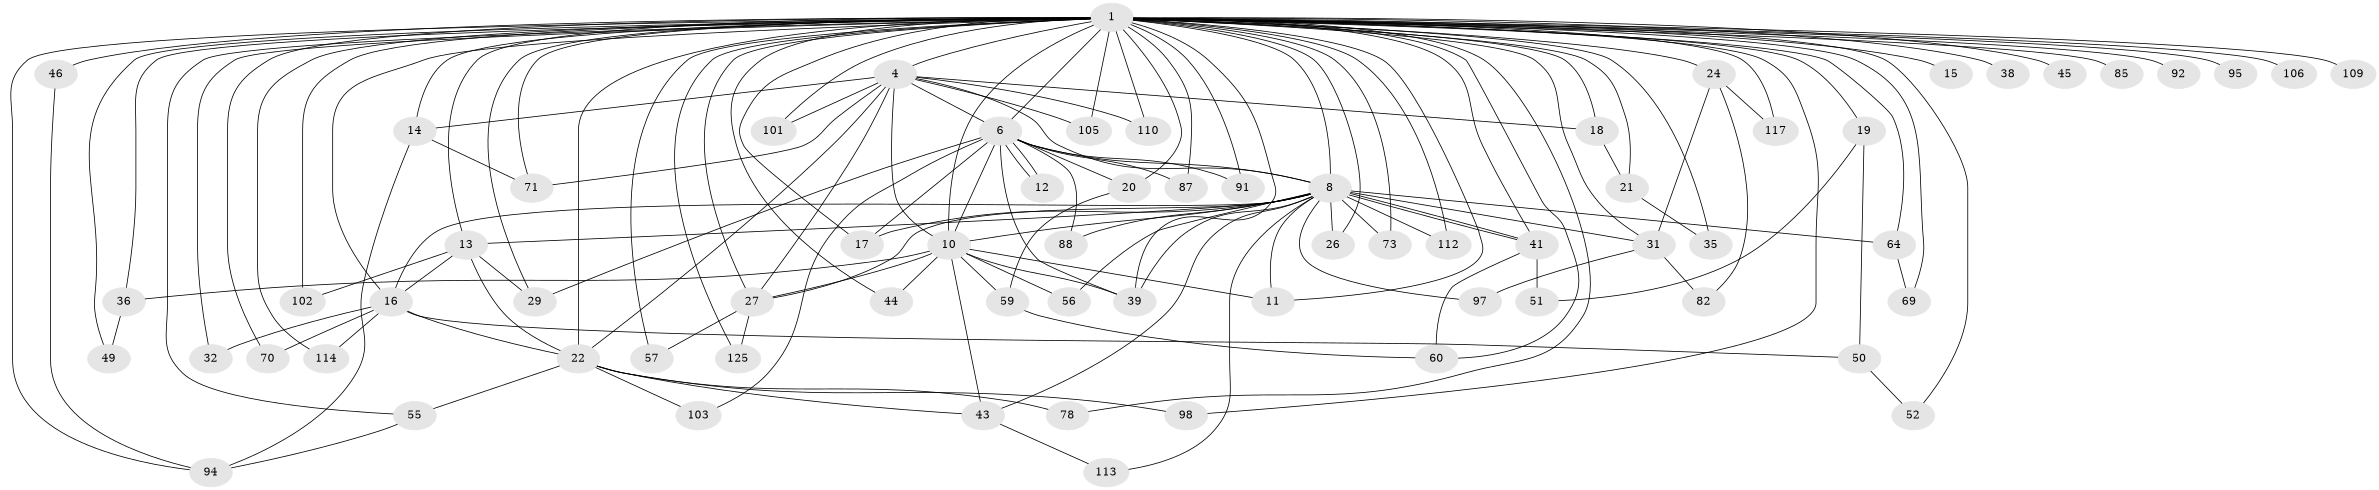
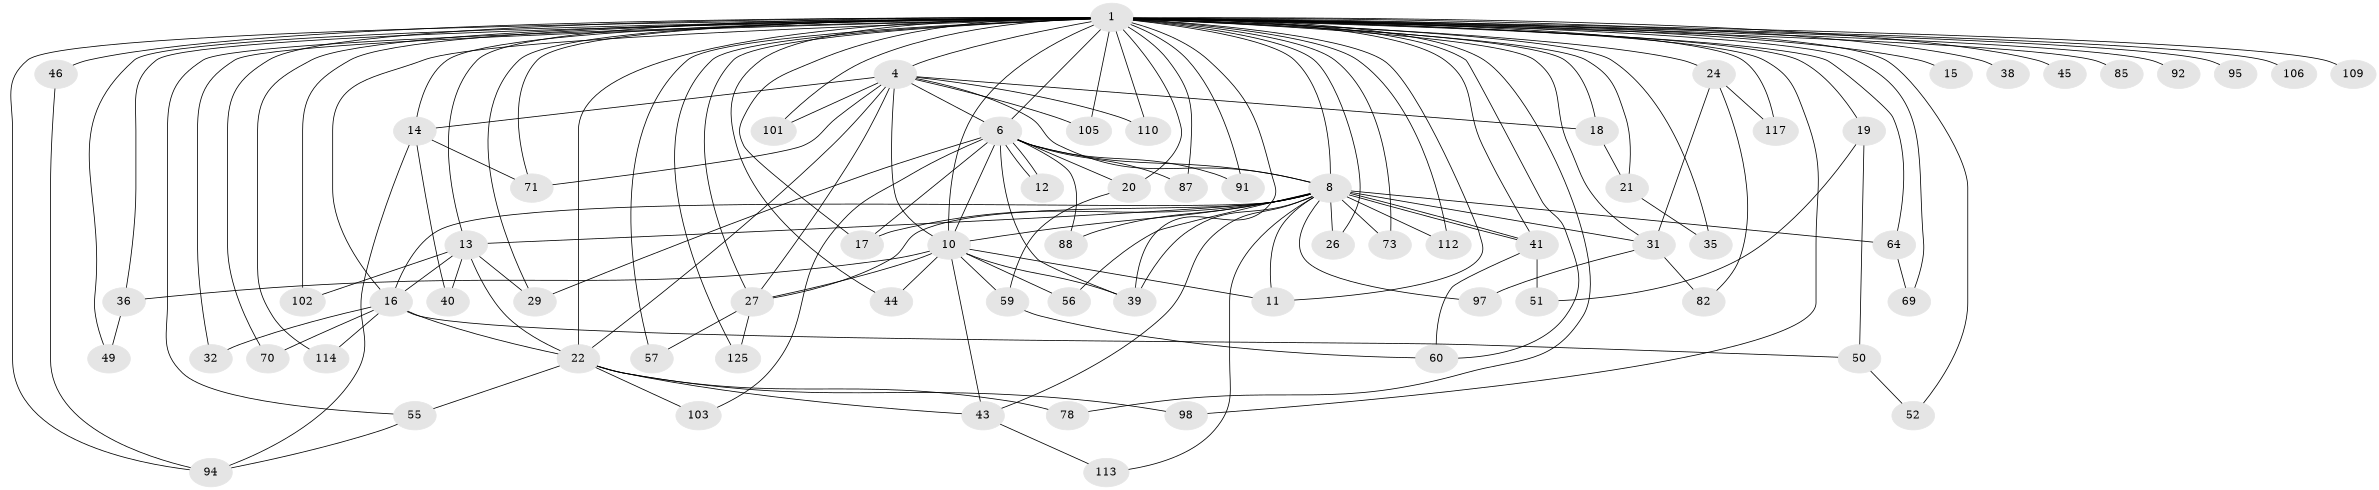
none -> (448, 302)
